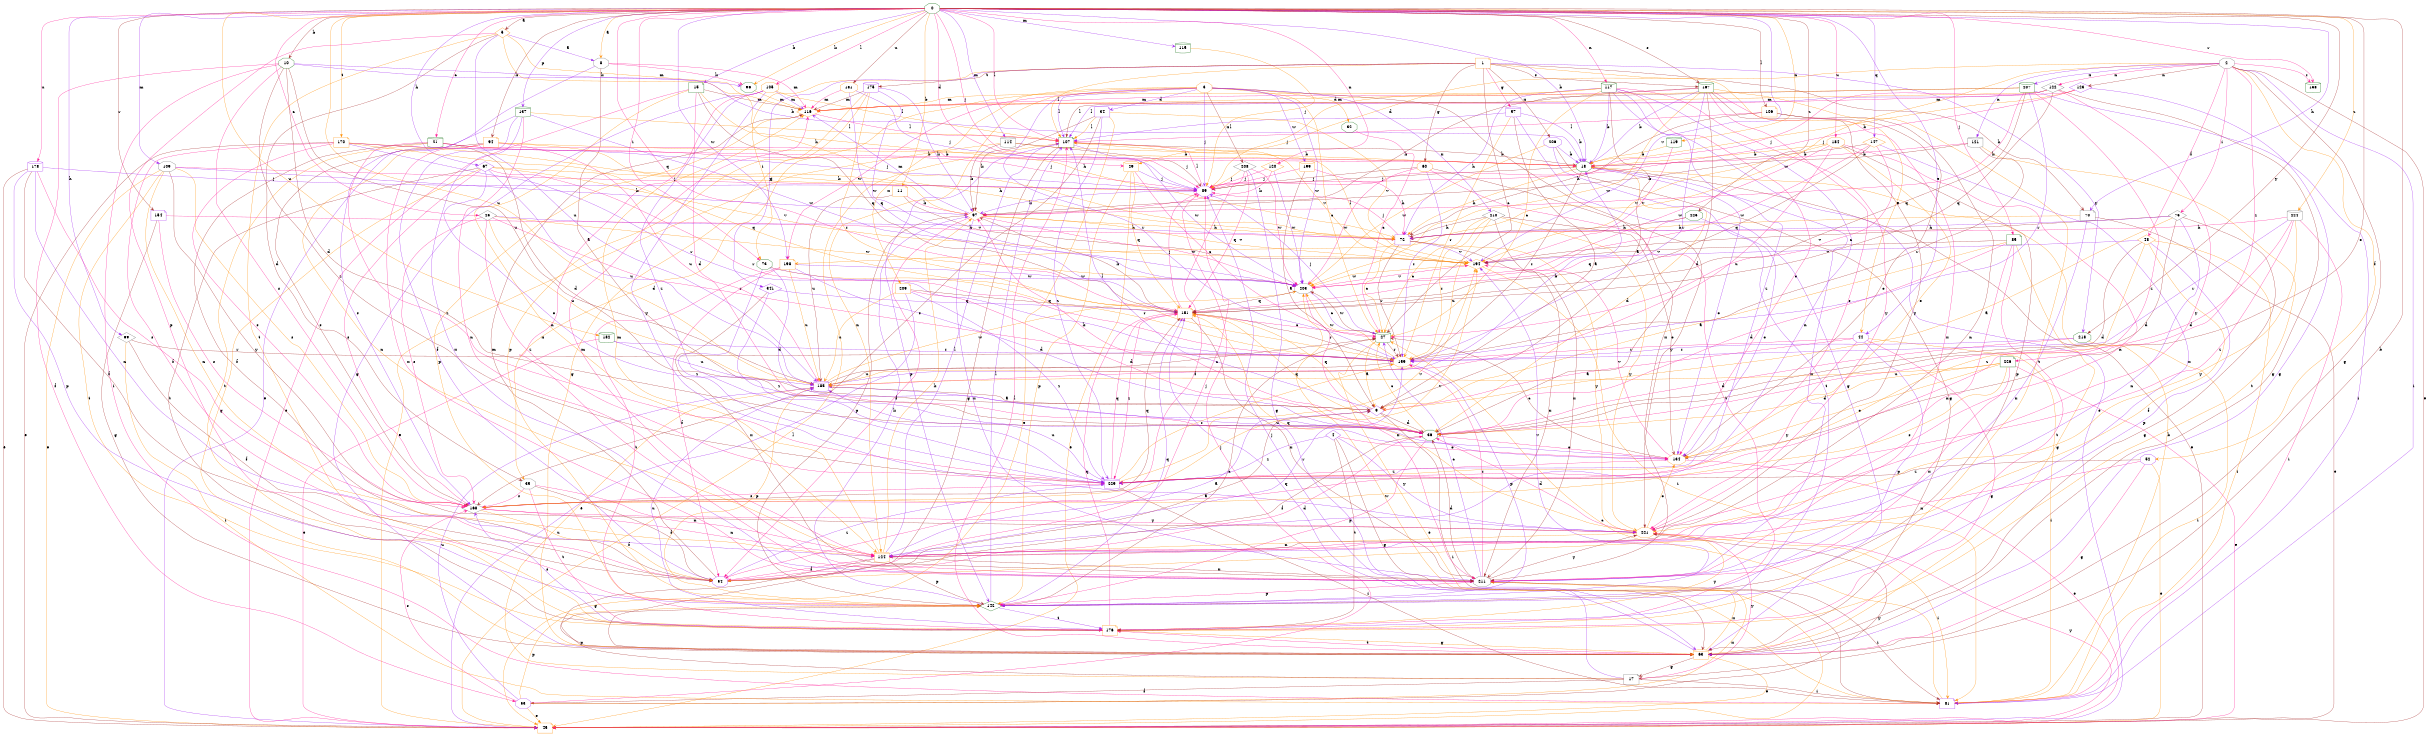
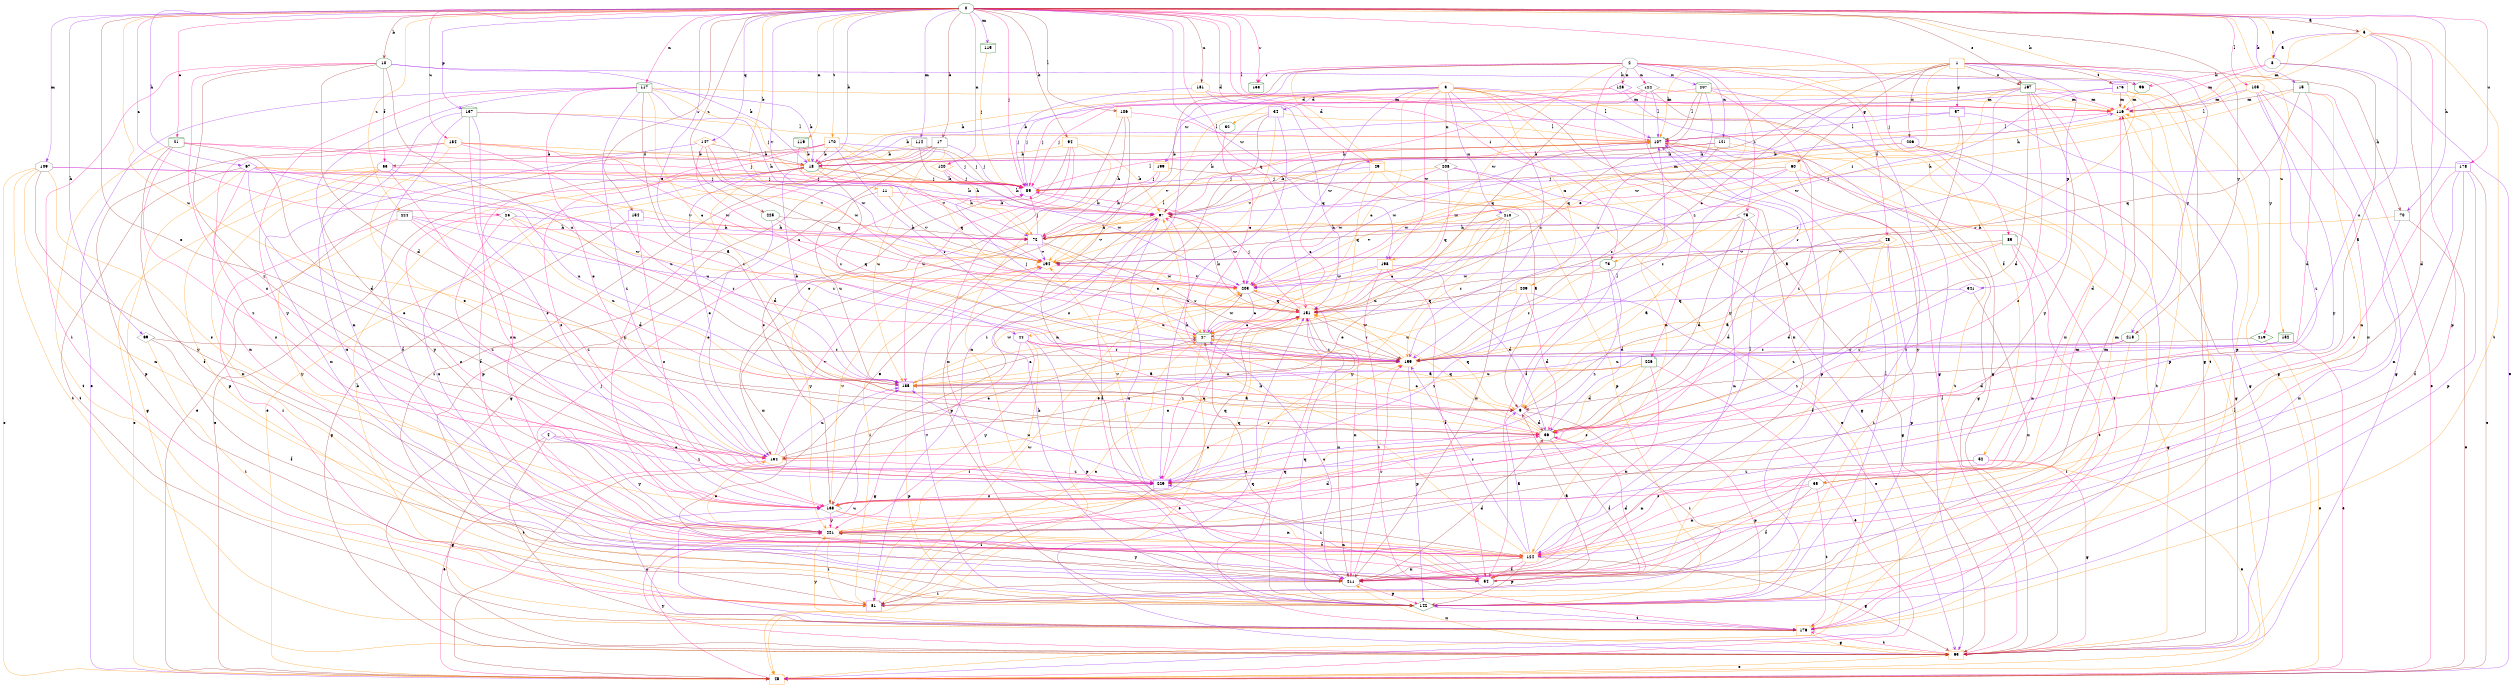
none -> (2262, 338)
(1668, 667) -> (799, 649)
